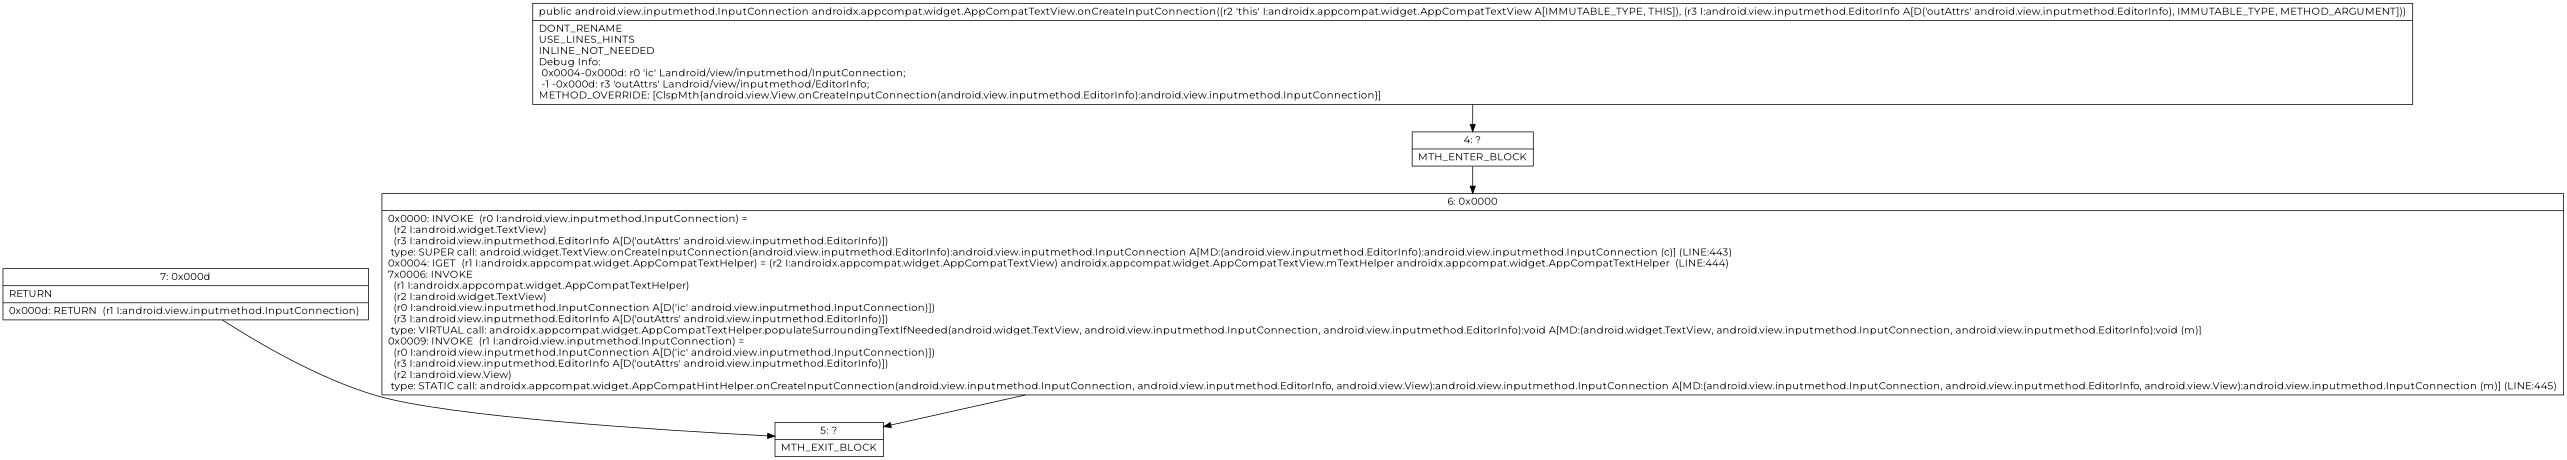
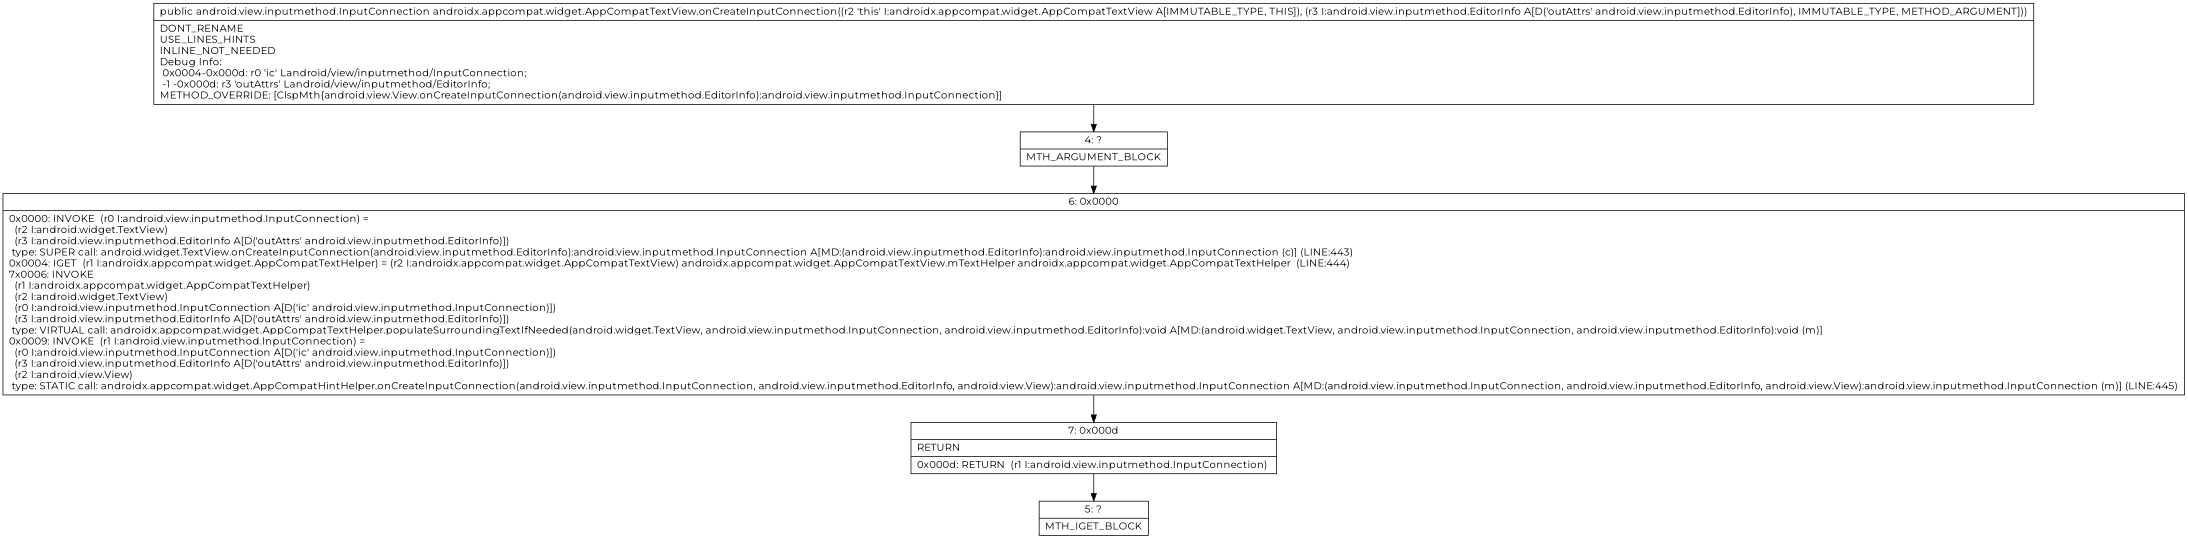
(1473, 157) -> (1094, 157)
(958, 410) -> (1094, 405)
(829, 448) -> (1094, 526)
